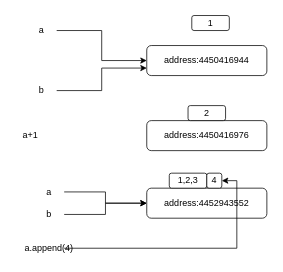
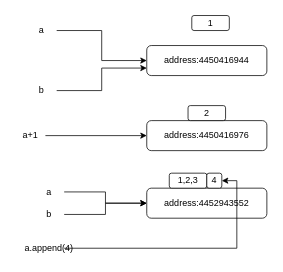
none -> (94, 135)
